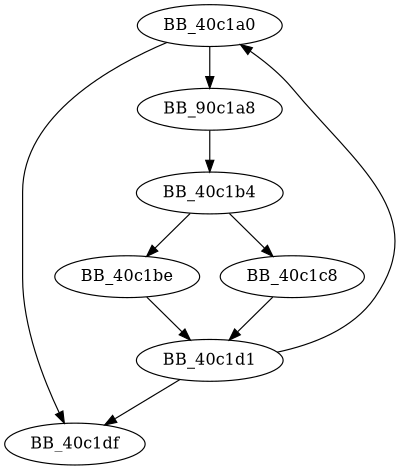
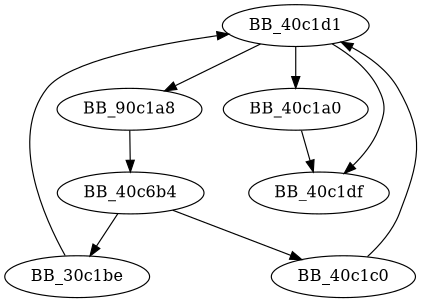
(210, 62) -> (218, 65)
(210, 193) -> (131, 193)
(127, 277) -> (77, 277)
(292, 277) -> (343, 277)
